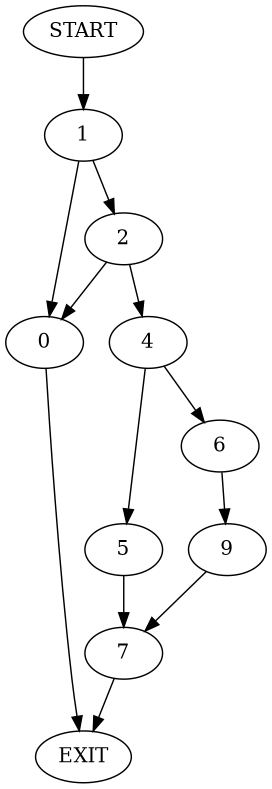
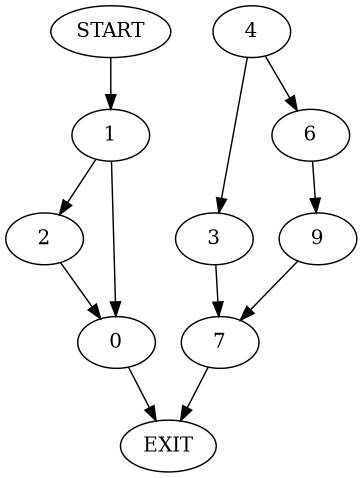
(134, 283) -> none
(124, 550) -> (214, 239)
